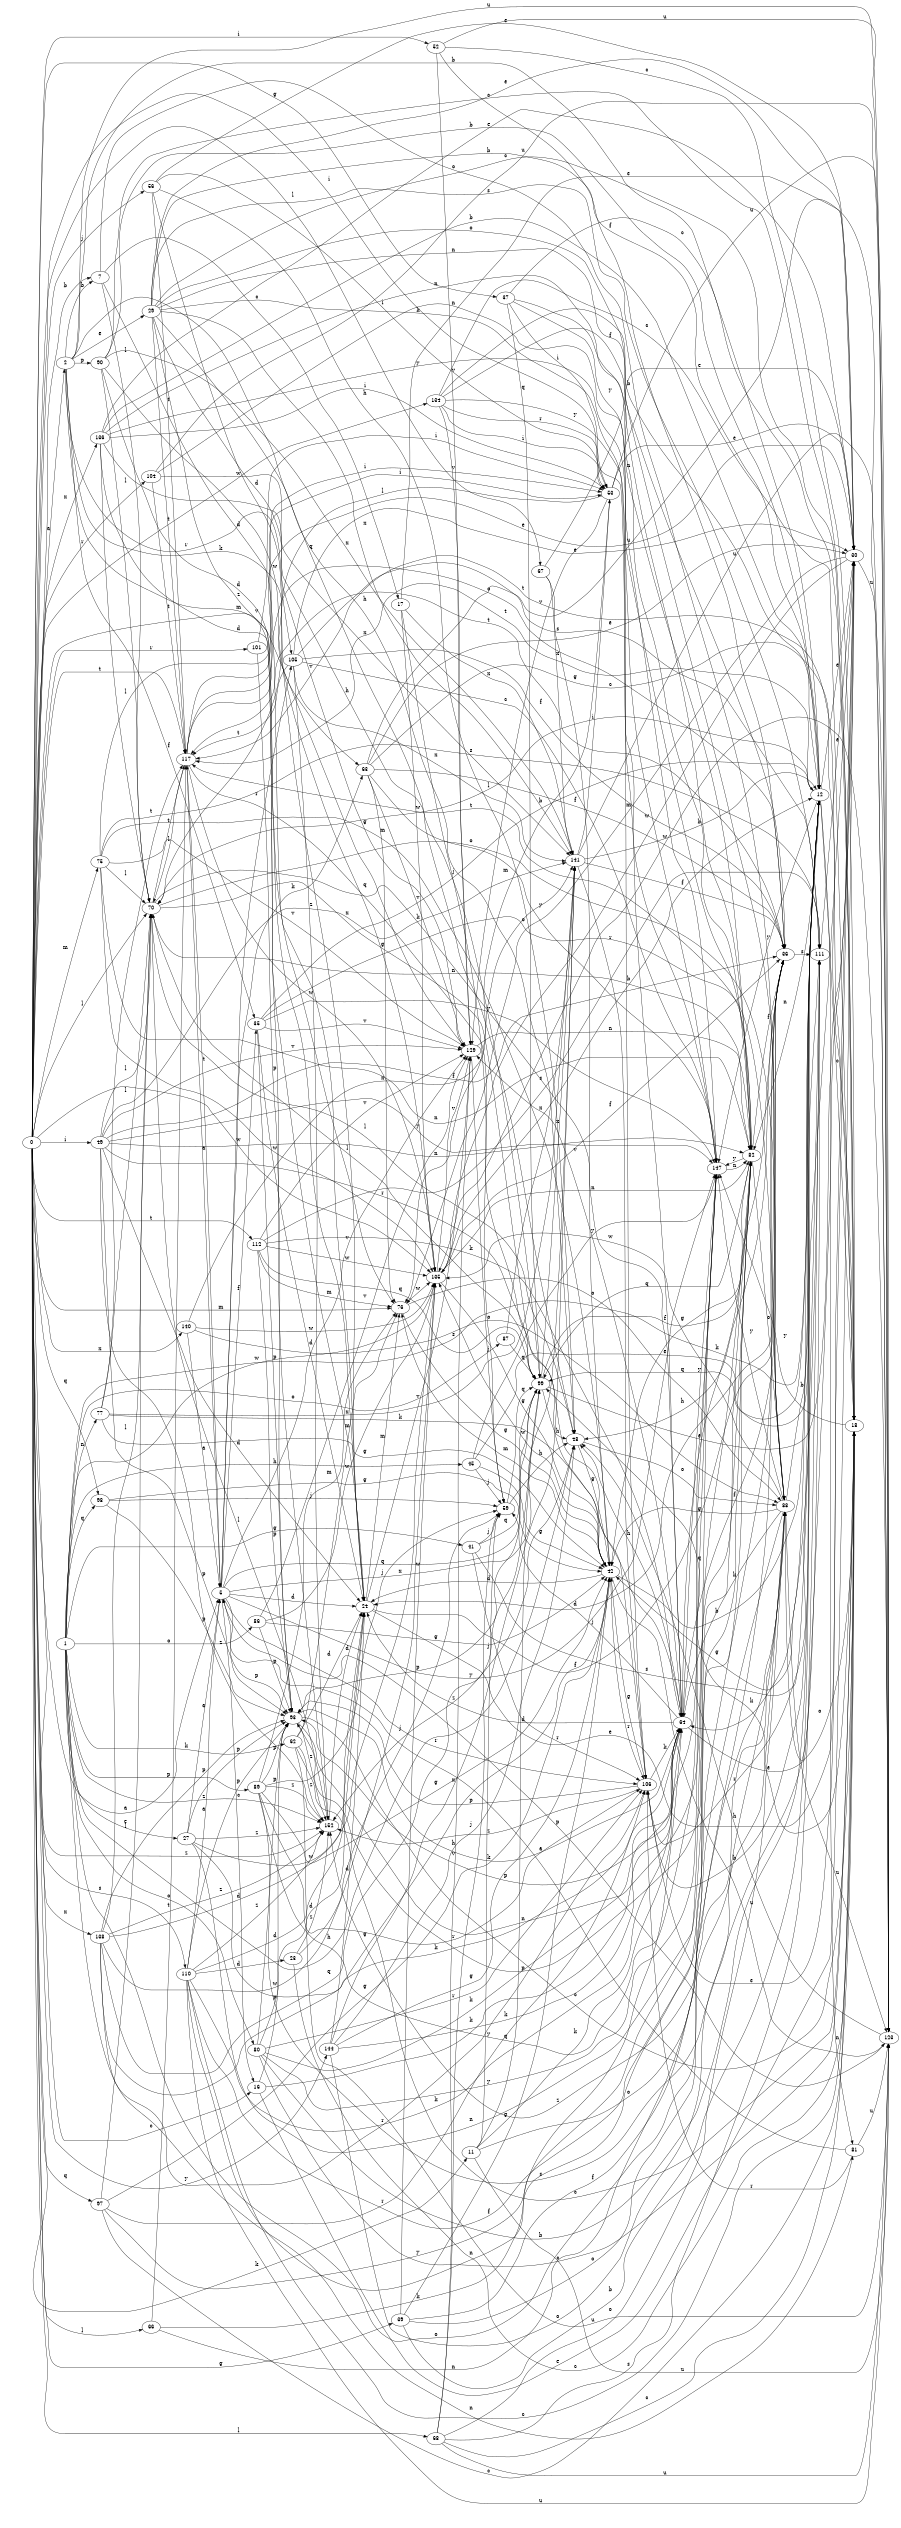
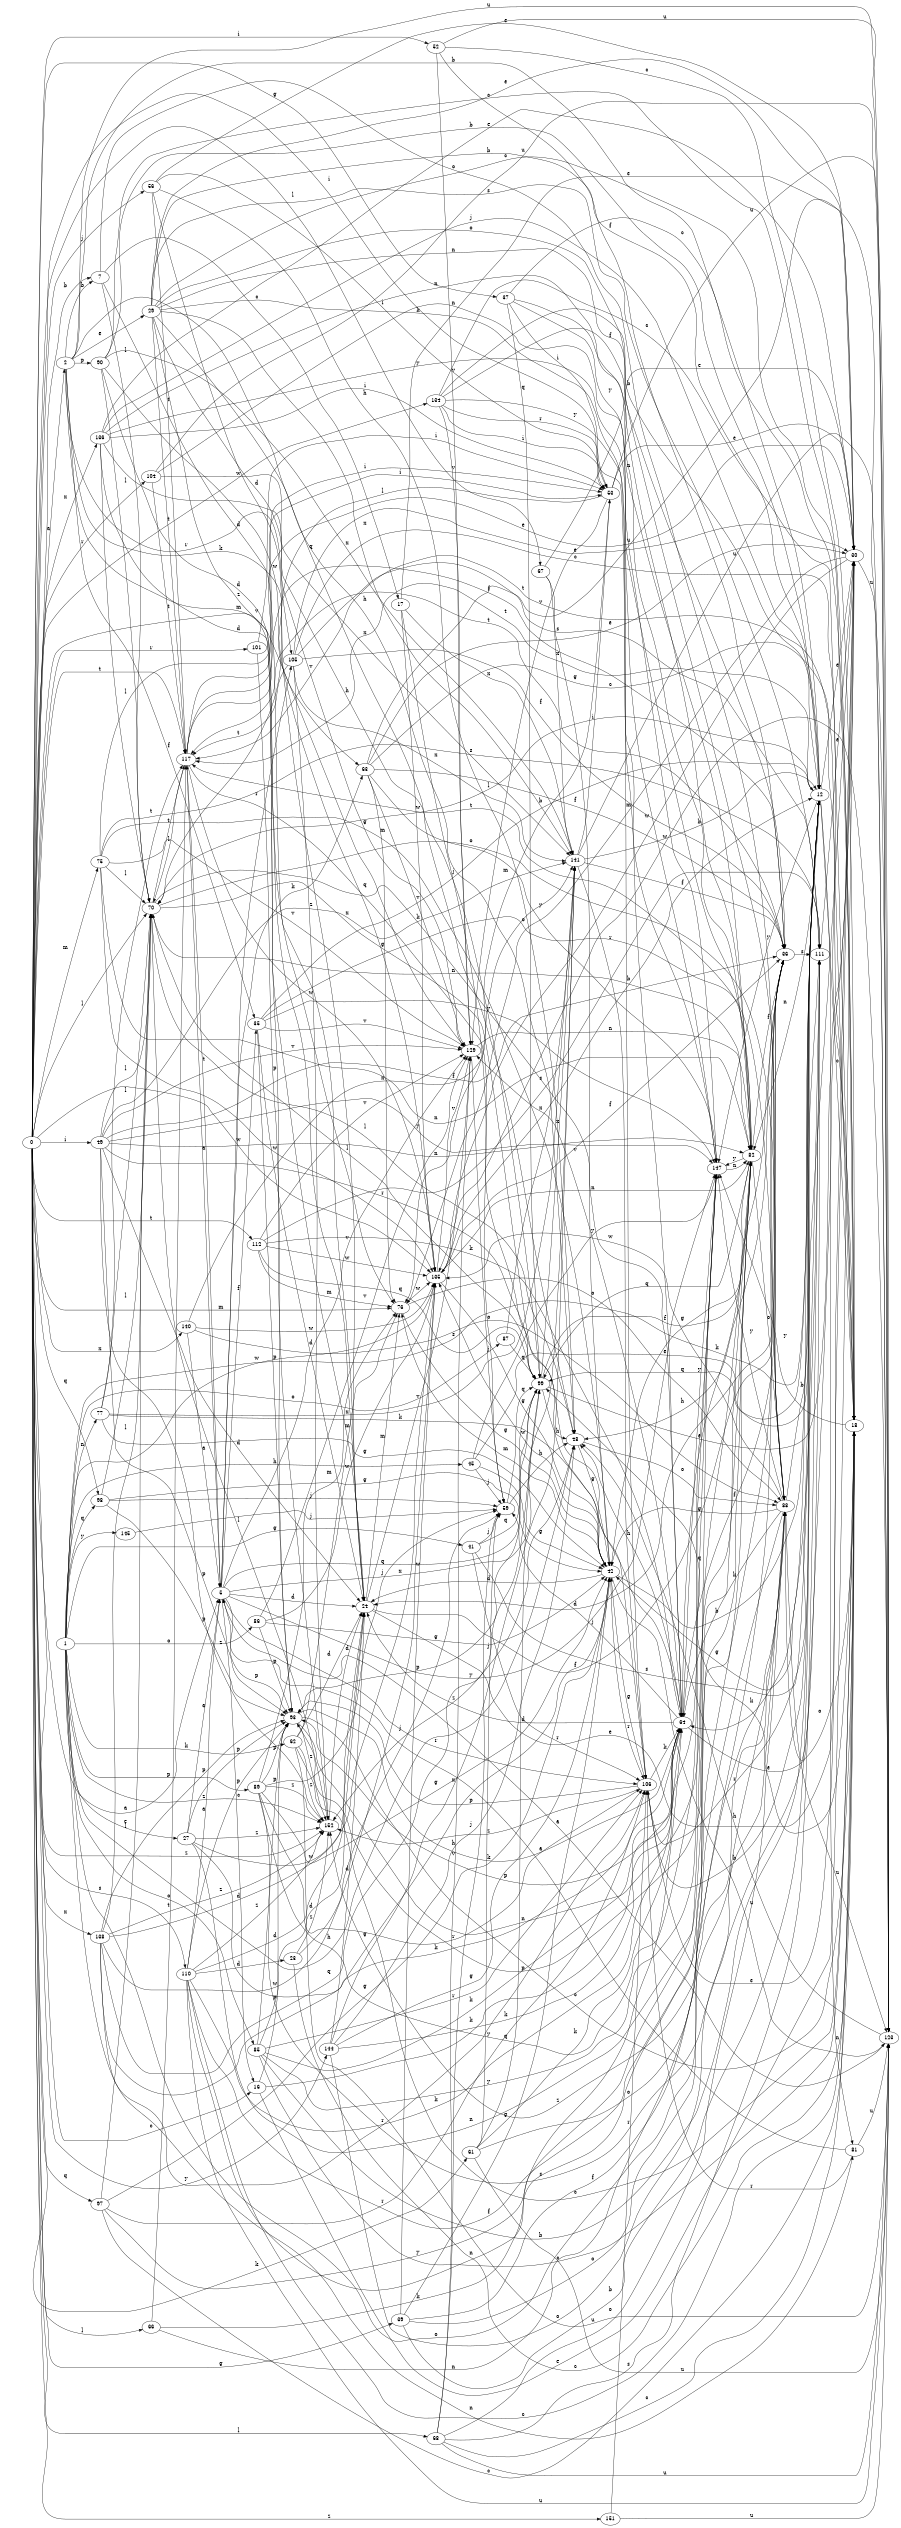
(471, 218) -> (471, 218)
(489, 589) -> (489, 589)
(601, 840) -> (830, 663)
none -> (138, 1266)
(269, 1469) -> none
none -> (126, 1534)
(558, 1822) -> (558, 1822)
(257, 2050) -> (257, 2050)
(471, 2153) -> (471, 2153)
none -> (610, 2519)
